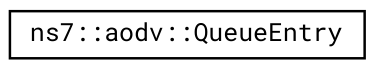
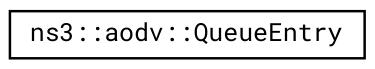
(187, 35) -> (187, 35)
